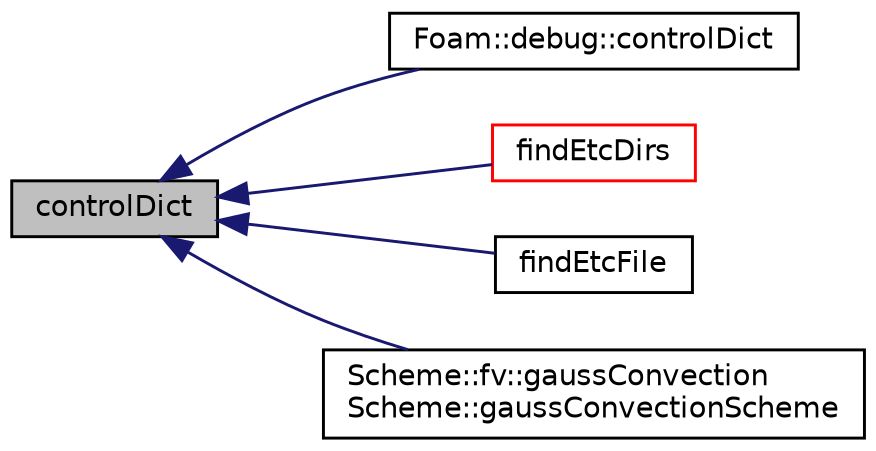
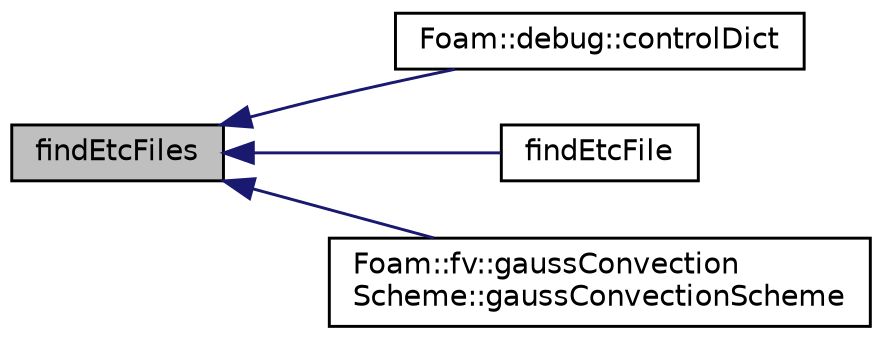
(594, 153) -> none
(115, 209) -> (118, 153)
(594, 394) -> (600, 282)
